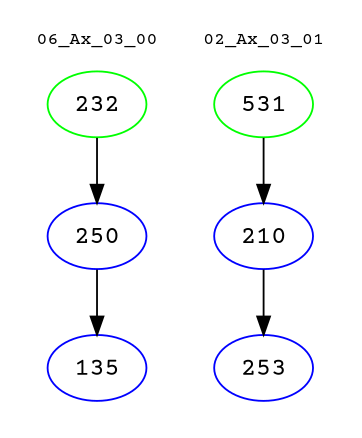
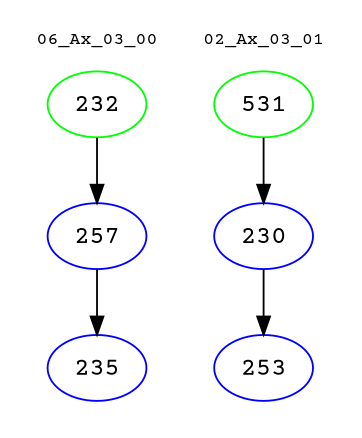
(97, 236) -> (97, 236)
(264, 236) -> (264, 236)
(97, 368) -> (97, 368)
